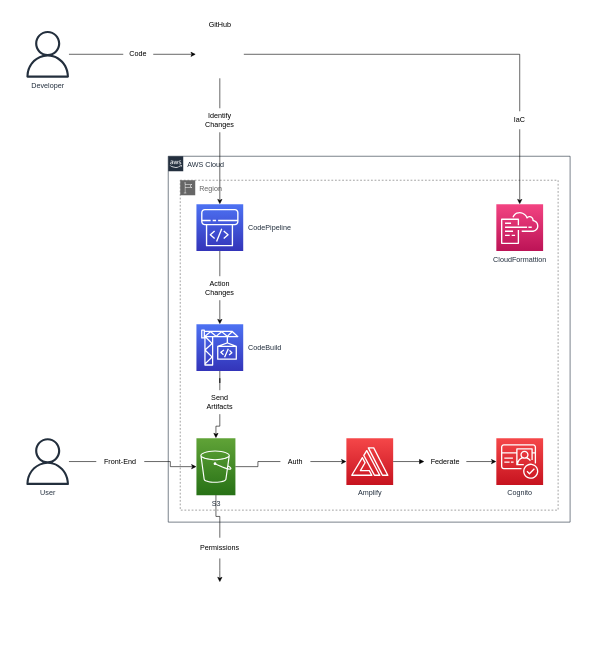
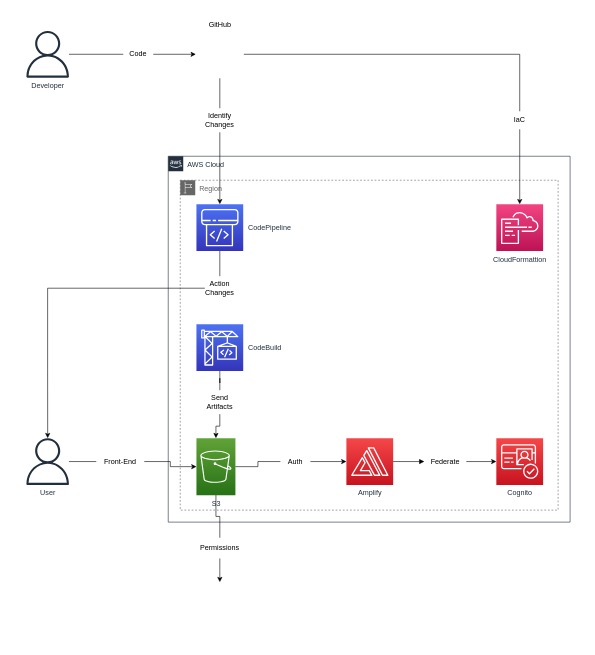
(220, 318) -> (48, 360)
